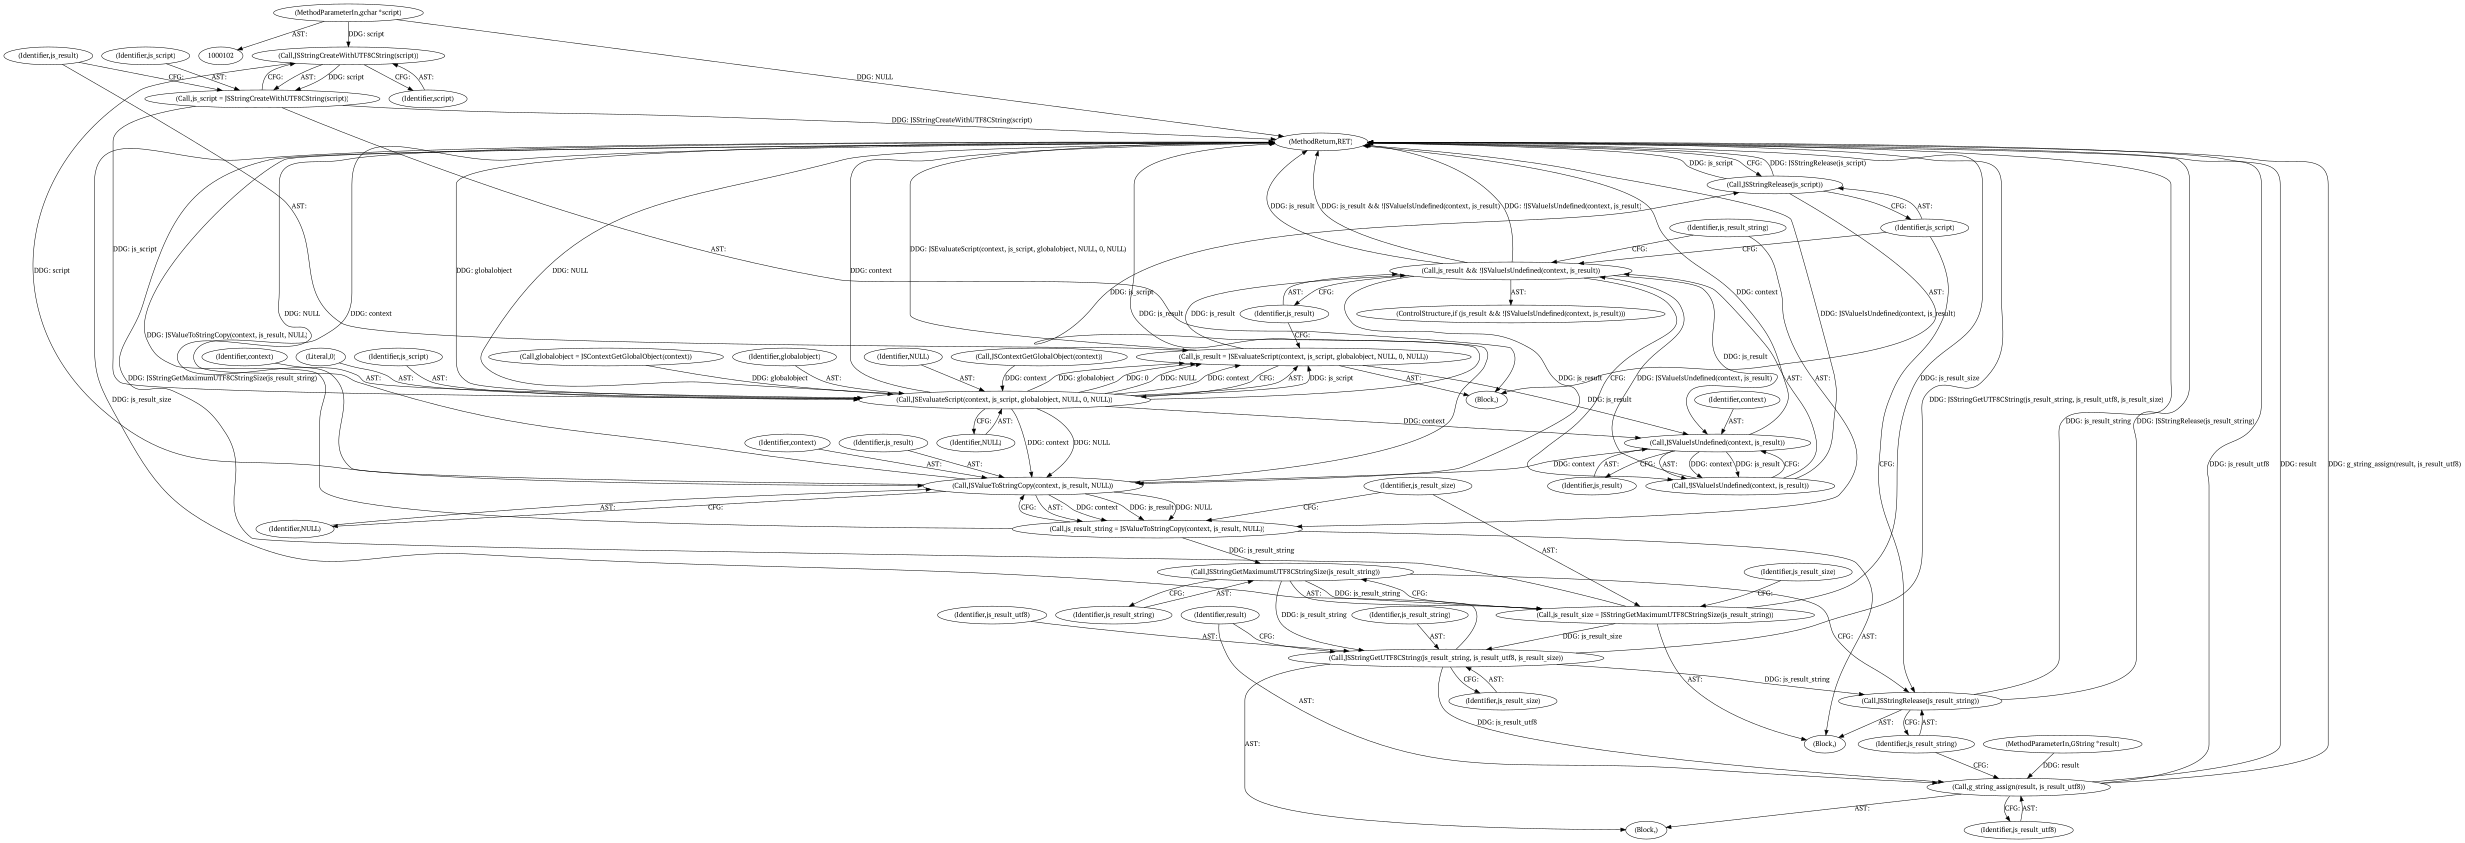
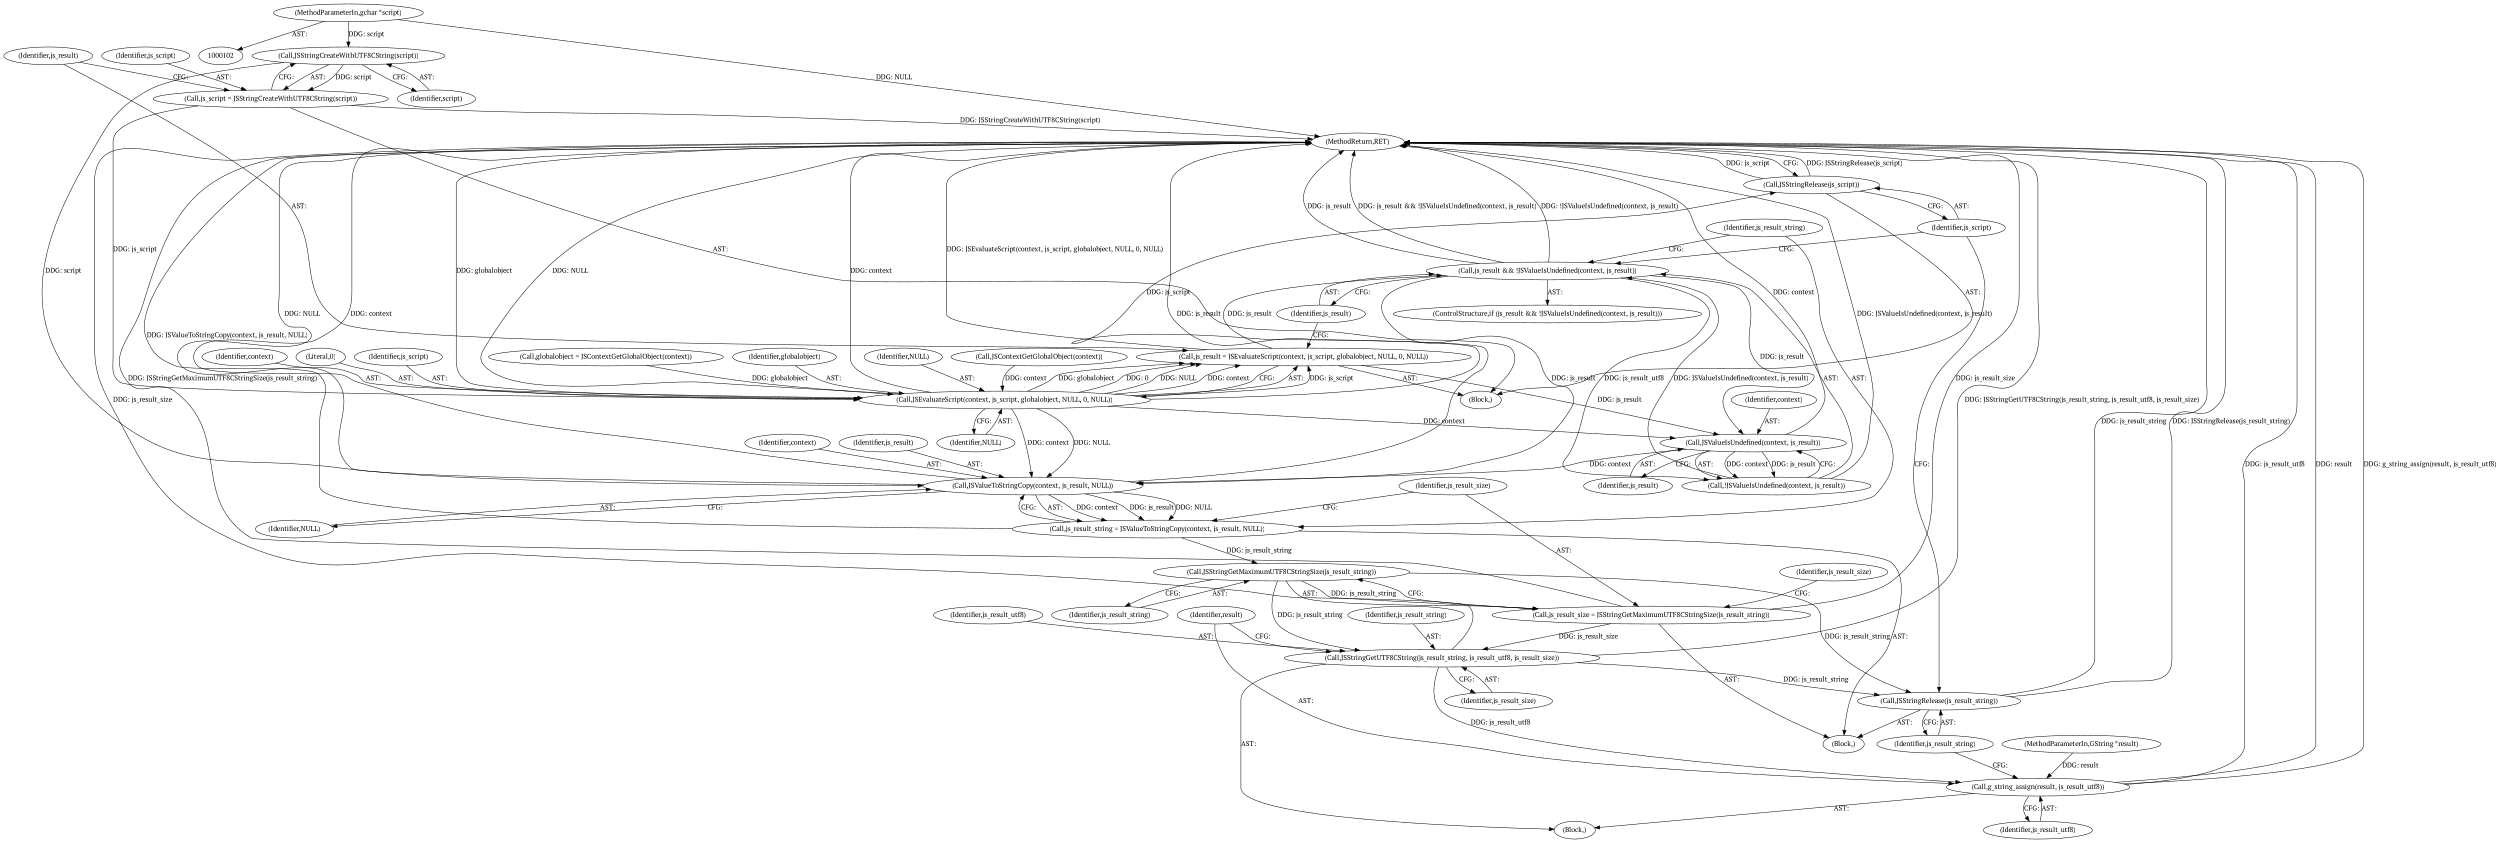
(1619, 378) -> (1634, 378)
(1846, 637) -> (1858, 637)
